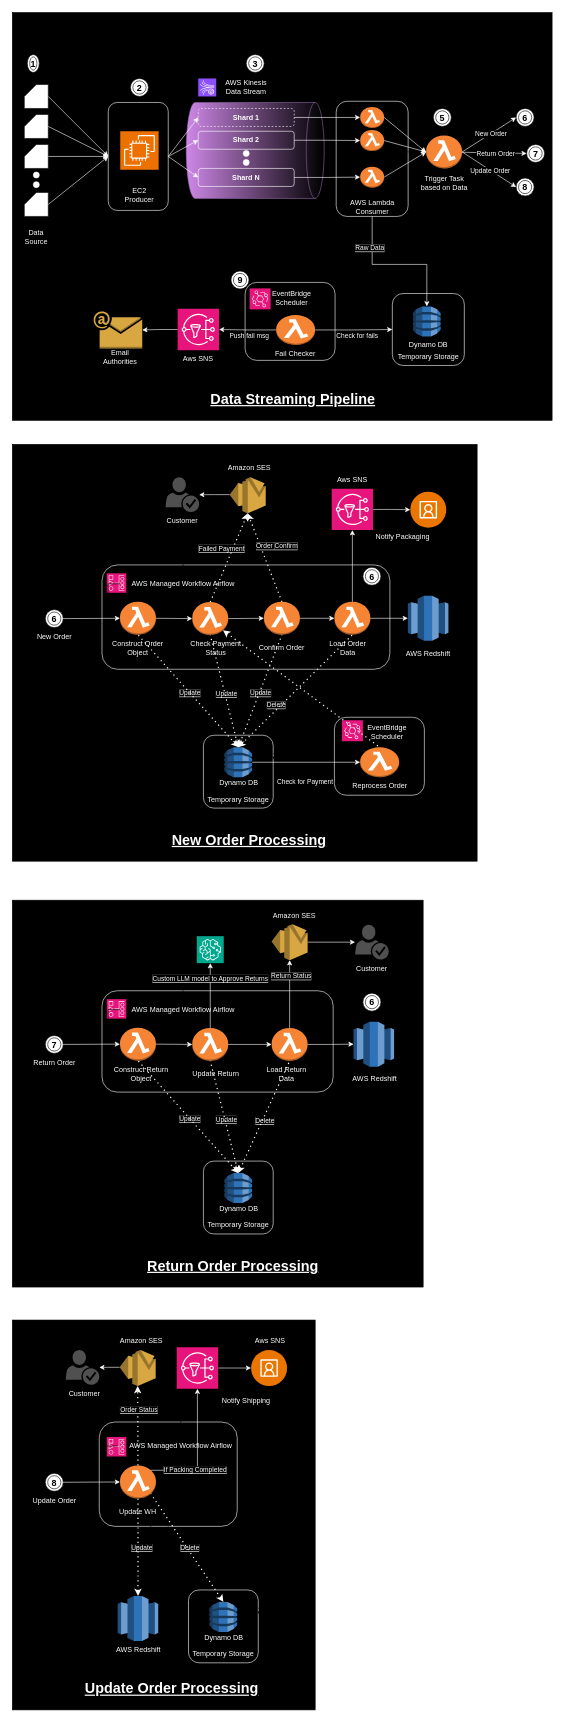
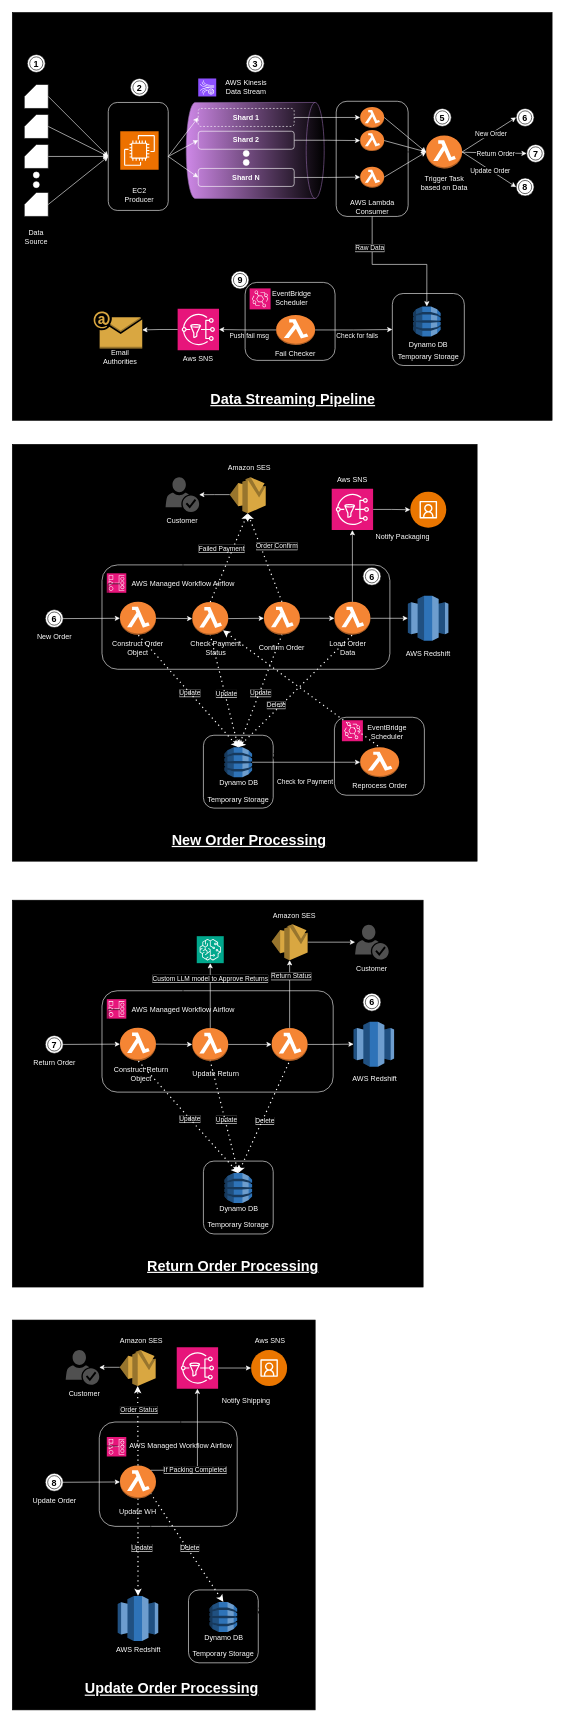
(33, 63) -> (36, 63)
(287, 1074) -> none
